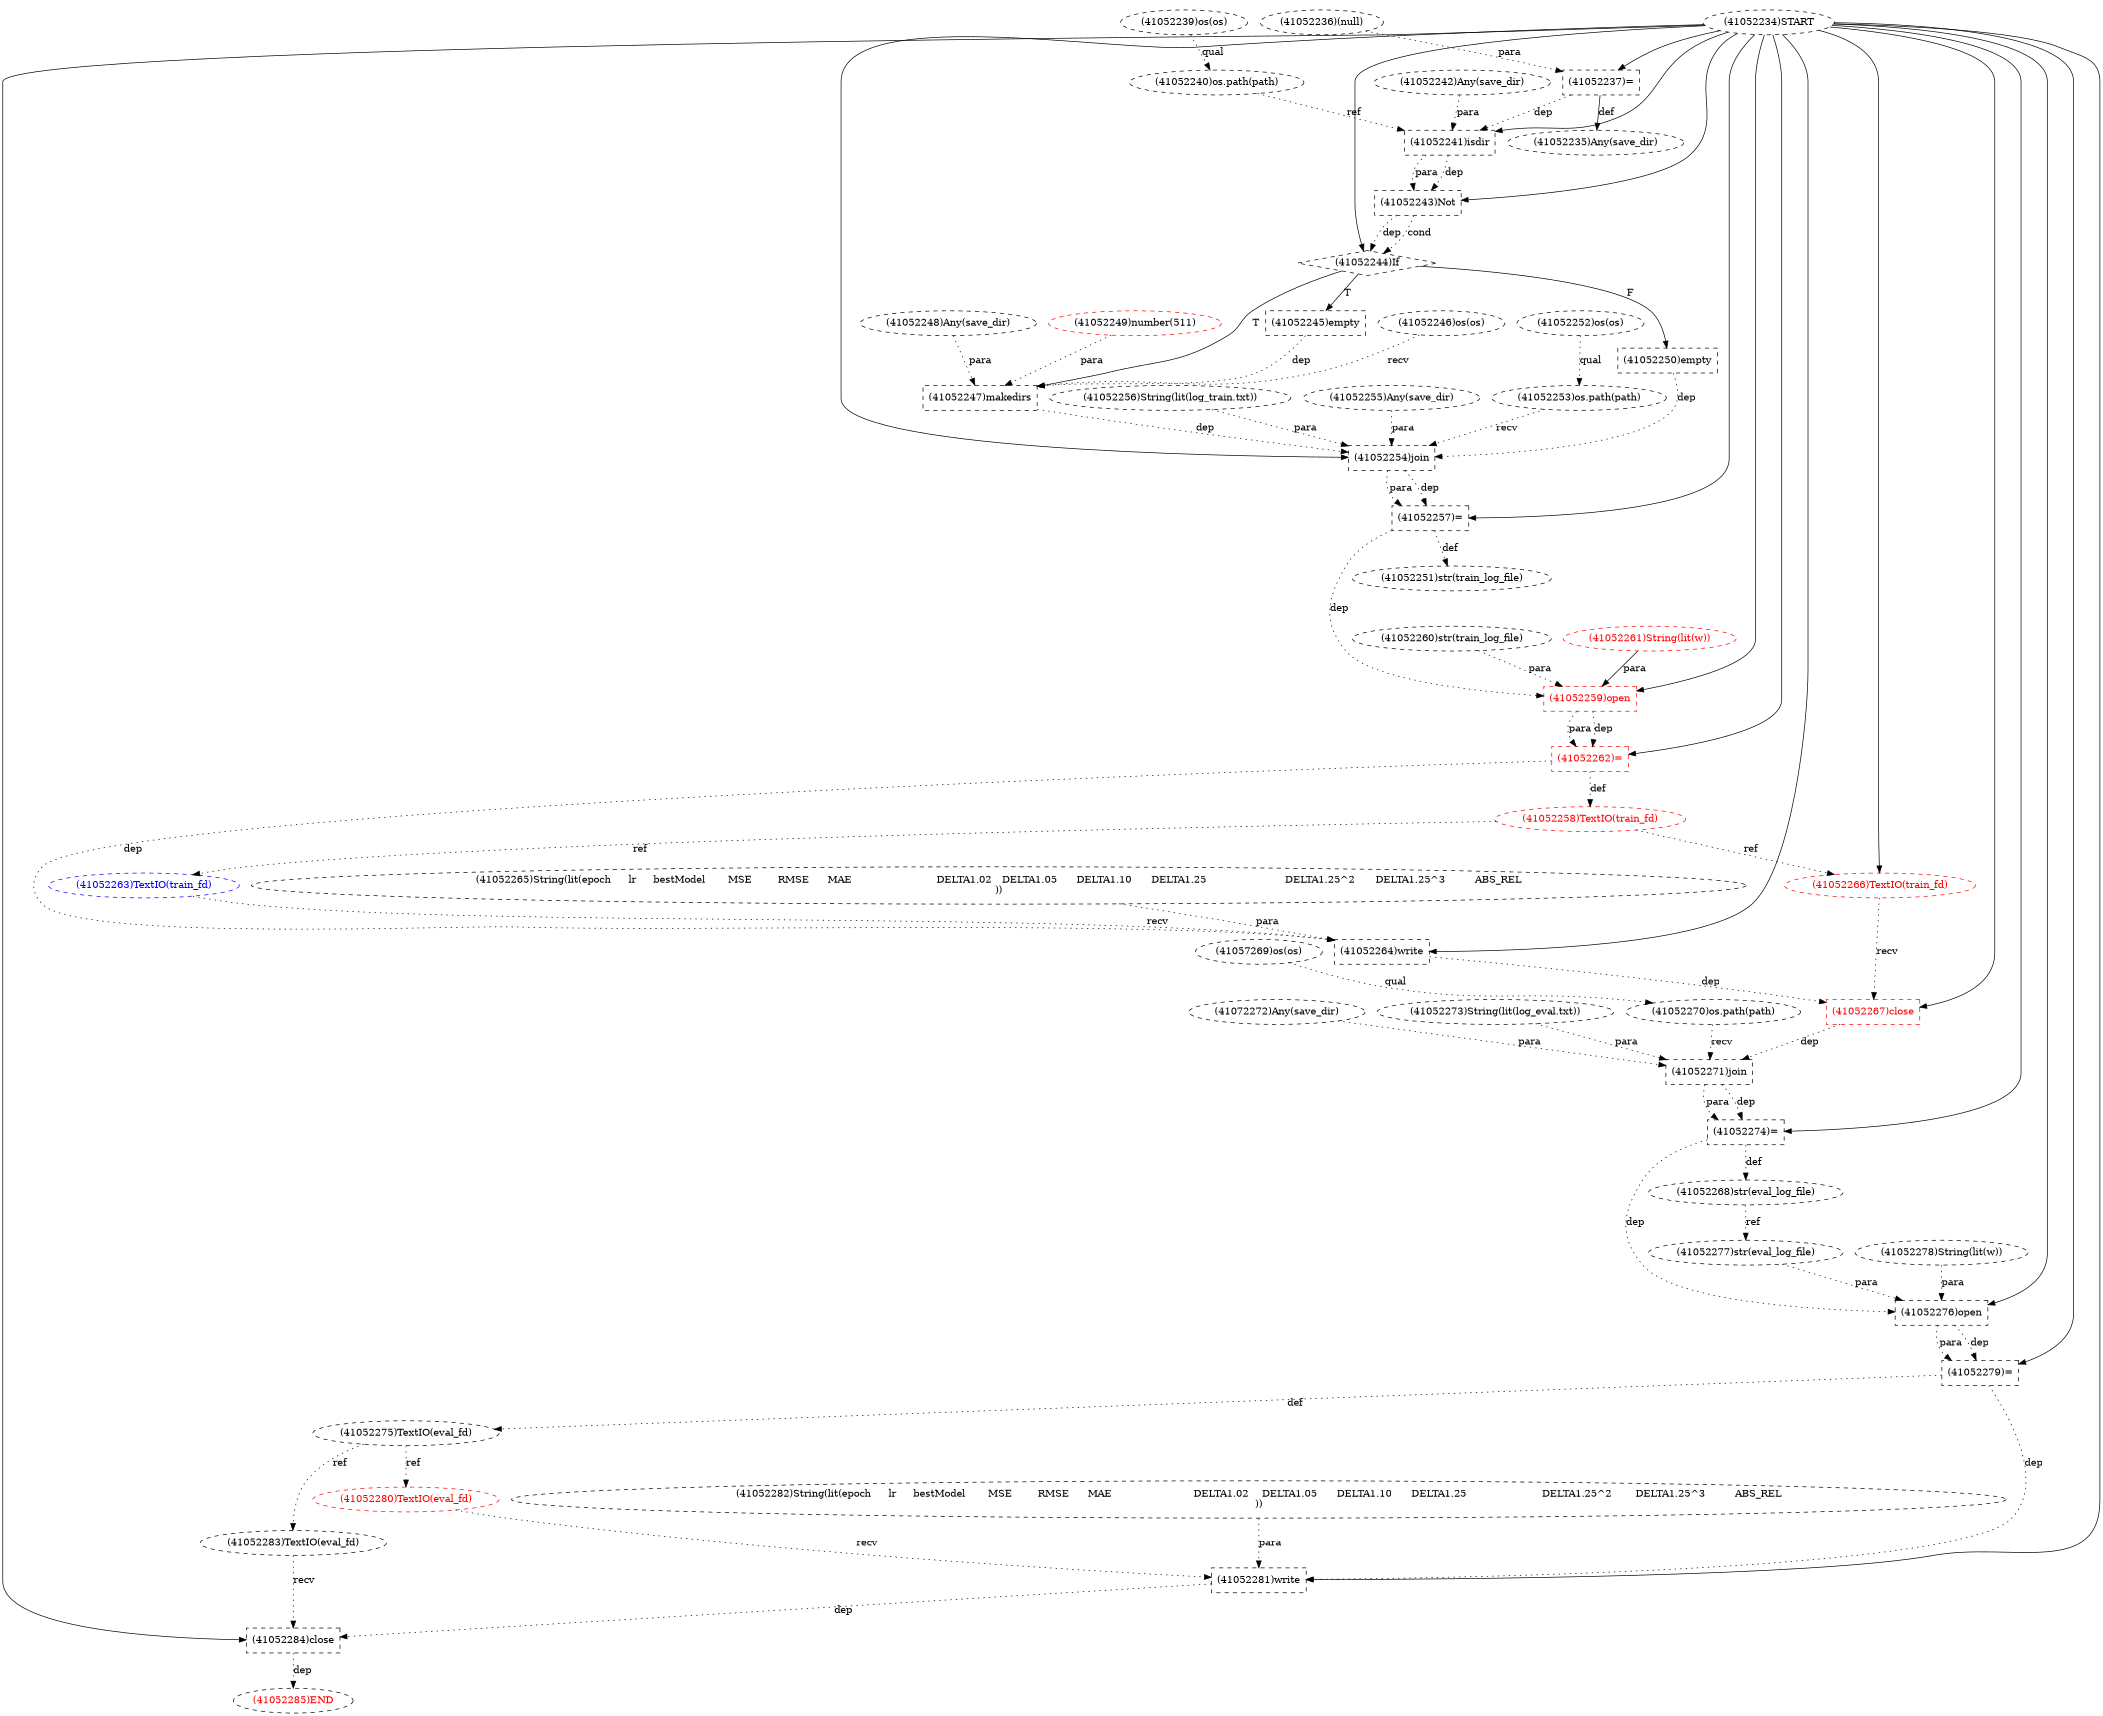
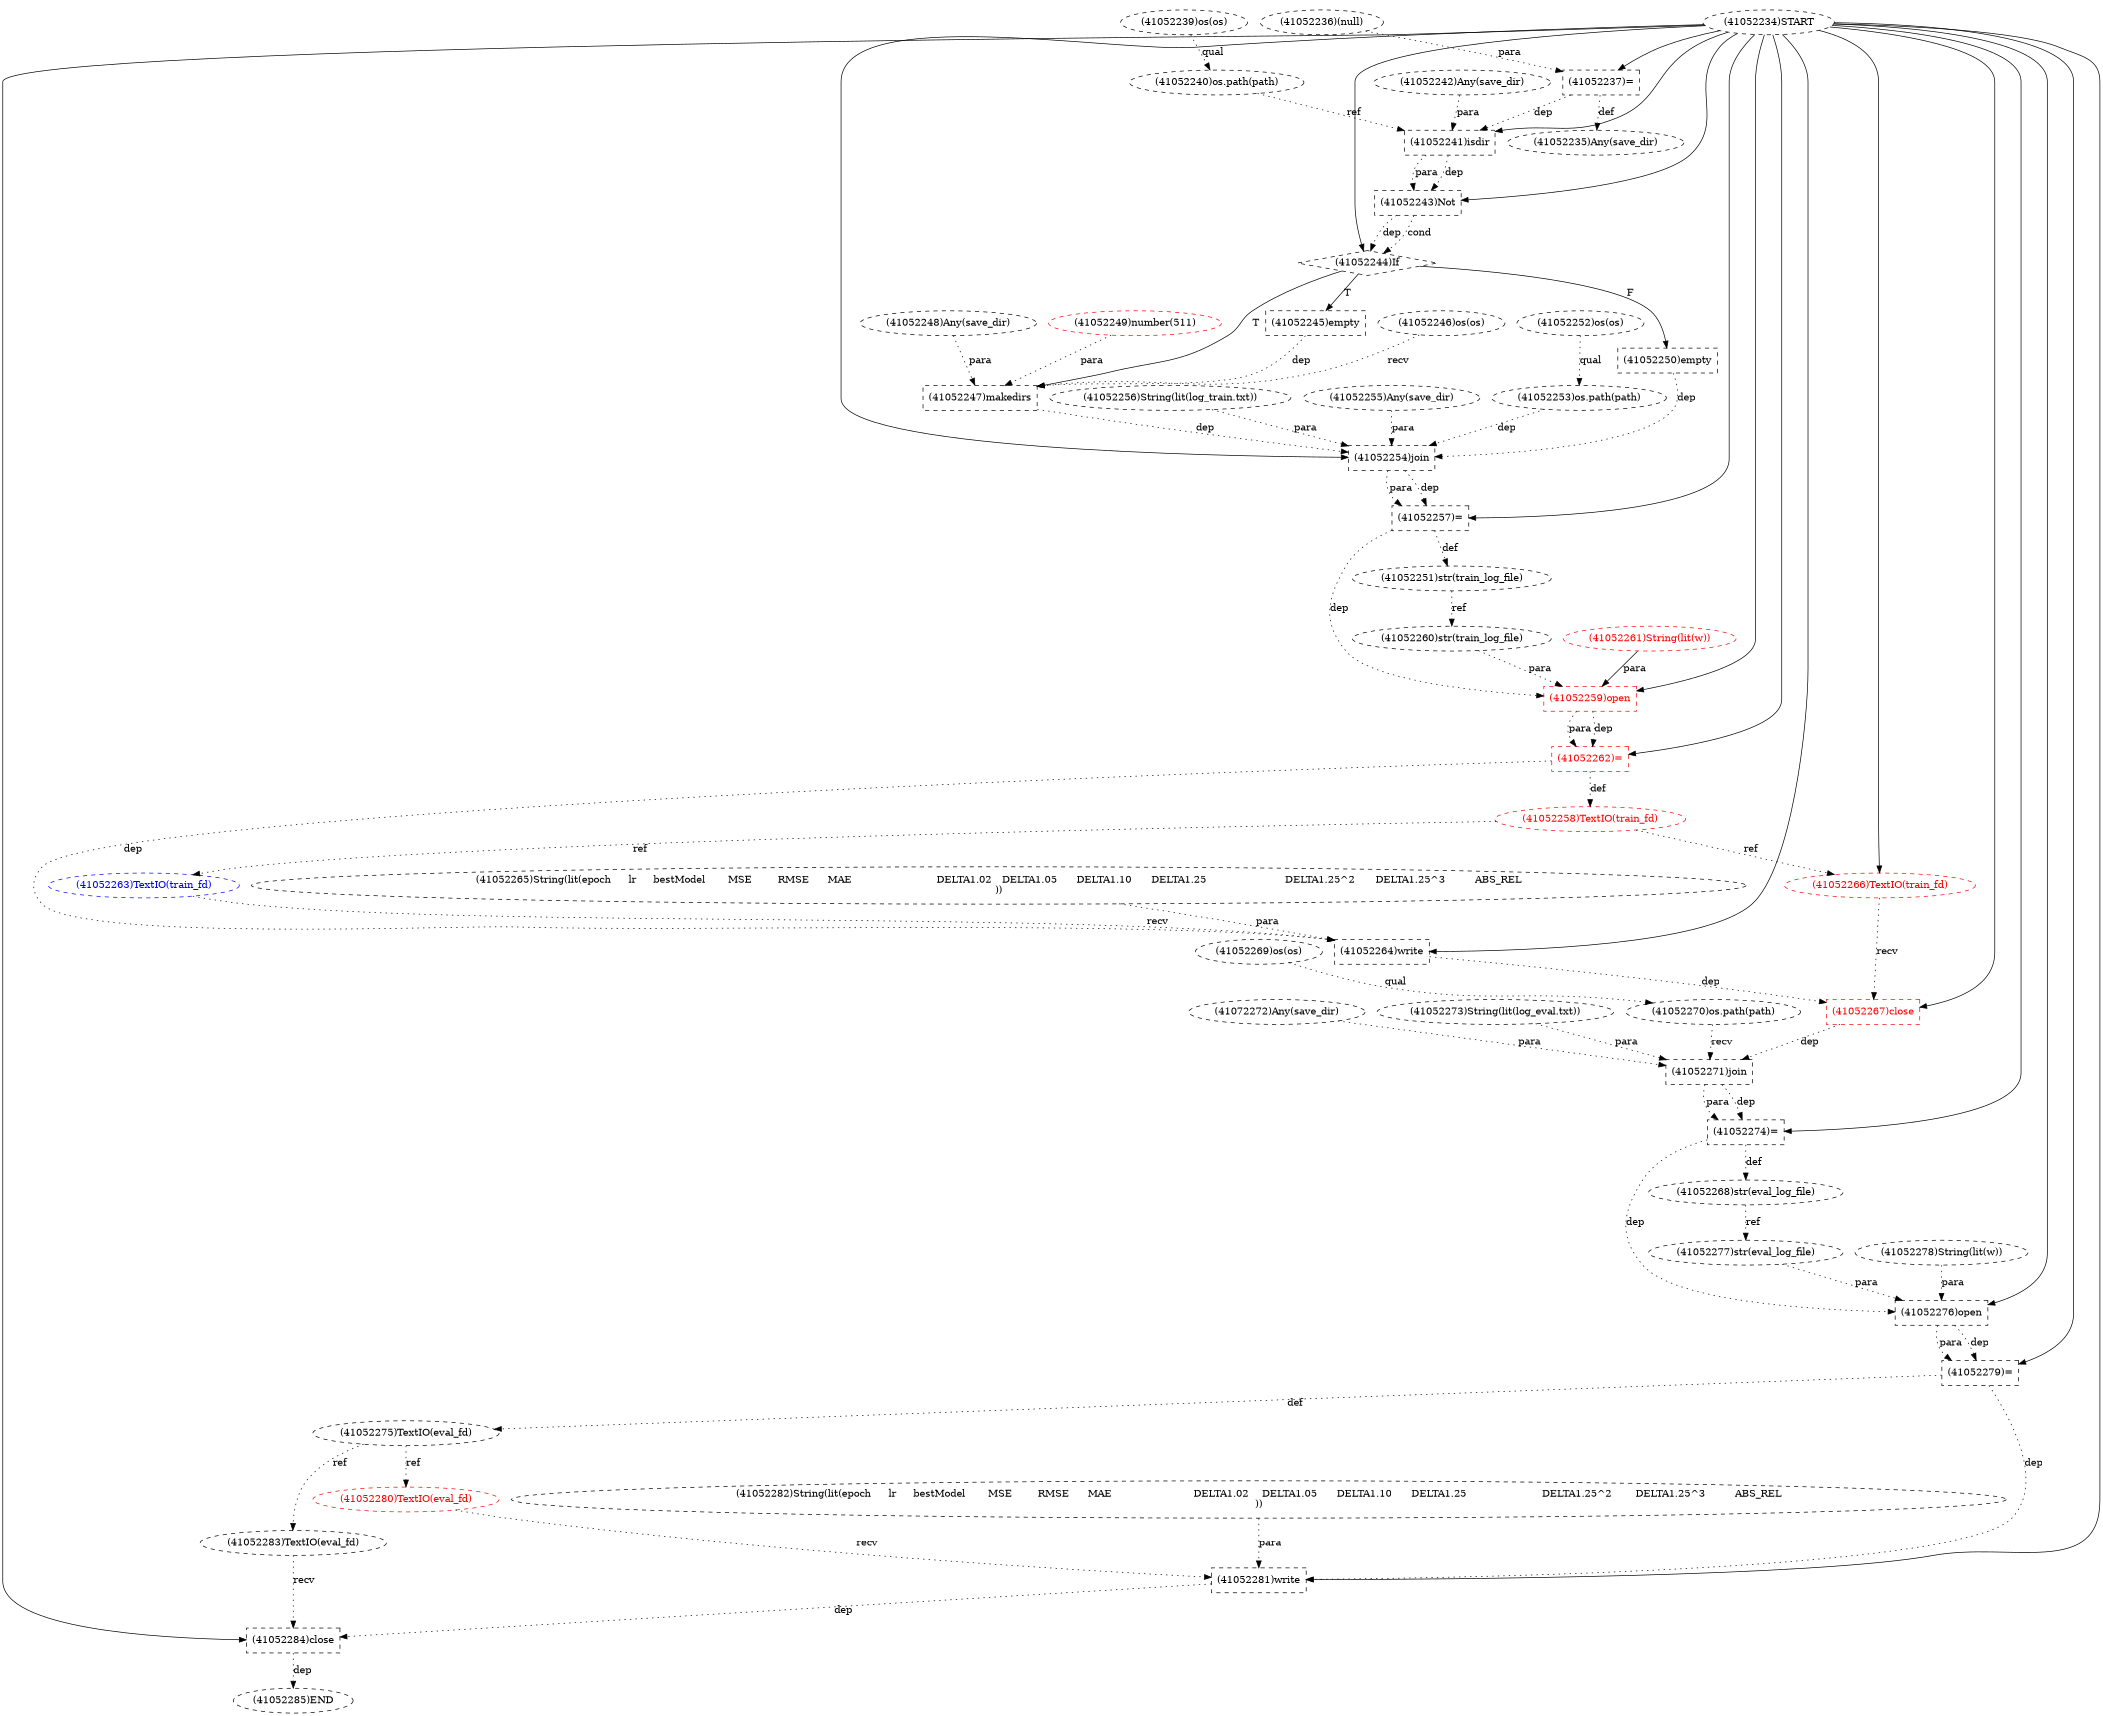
(1599, 109) -> (1599, 109)
(1507, 428) -> (1507, 428)
none -> (1452, 605)
(1259, 952) -> (1259, 952)
(293, 1701) -> (293, 1701)
